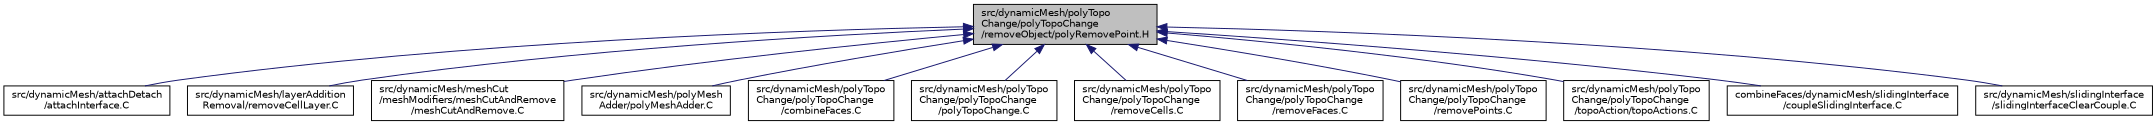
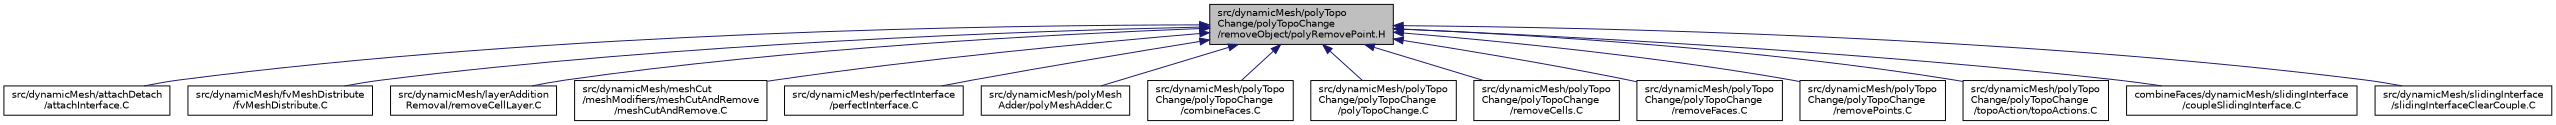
none -> (280, 101)
none -> (874, 101)
